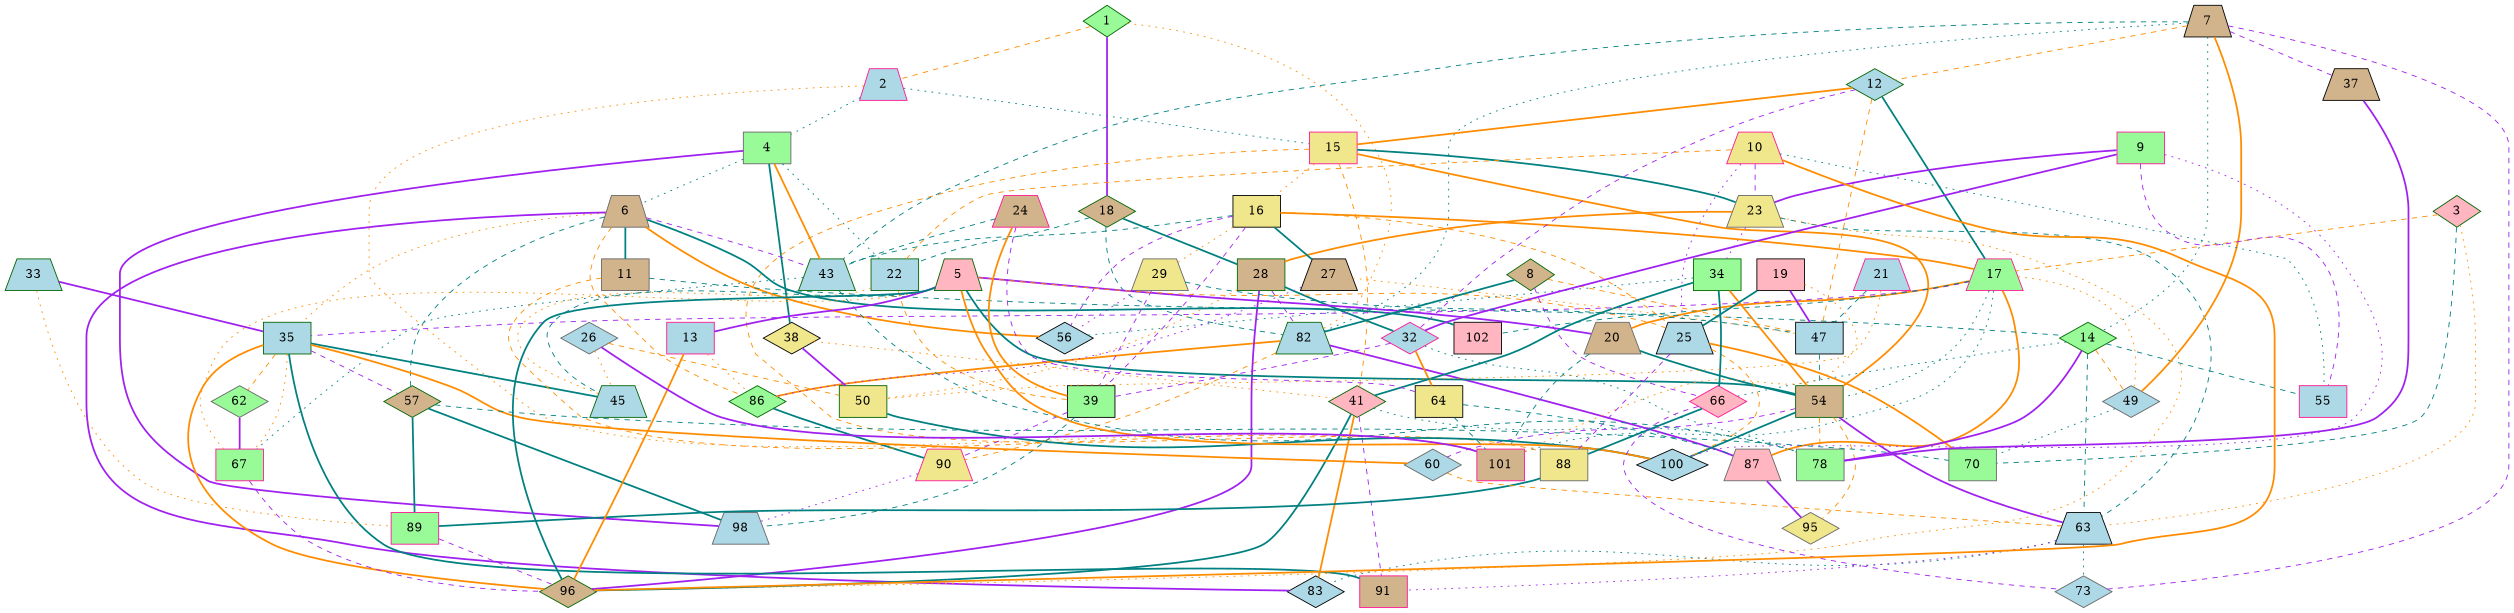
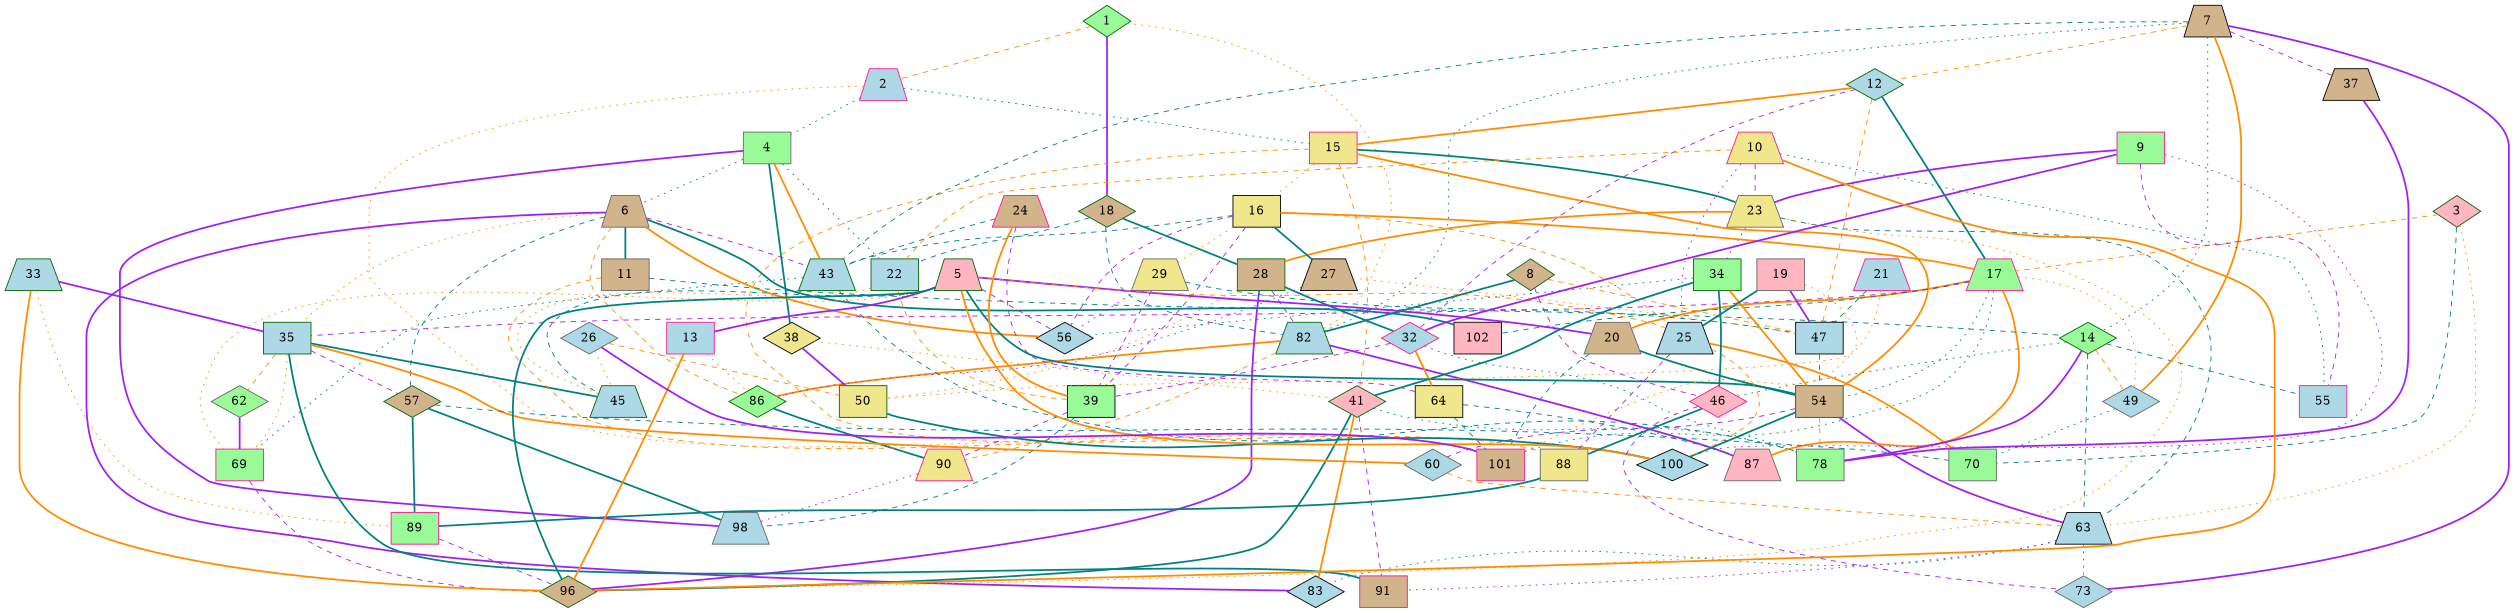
(1781, 275) -> (1781, 275)
none -> (1017, 309)
(2509, 366) -> (2509, 366)
(1718, 402) -> (1718, 402)
(240, 465) -> (240, 465)
(1811, 528) -> none
(275, 545) -> (177, 556)
